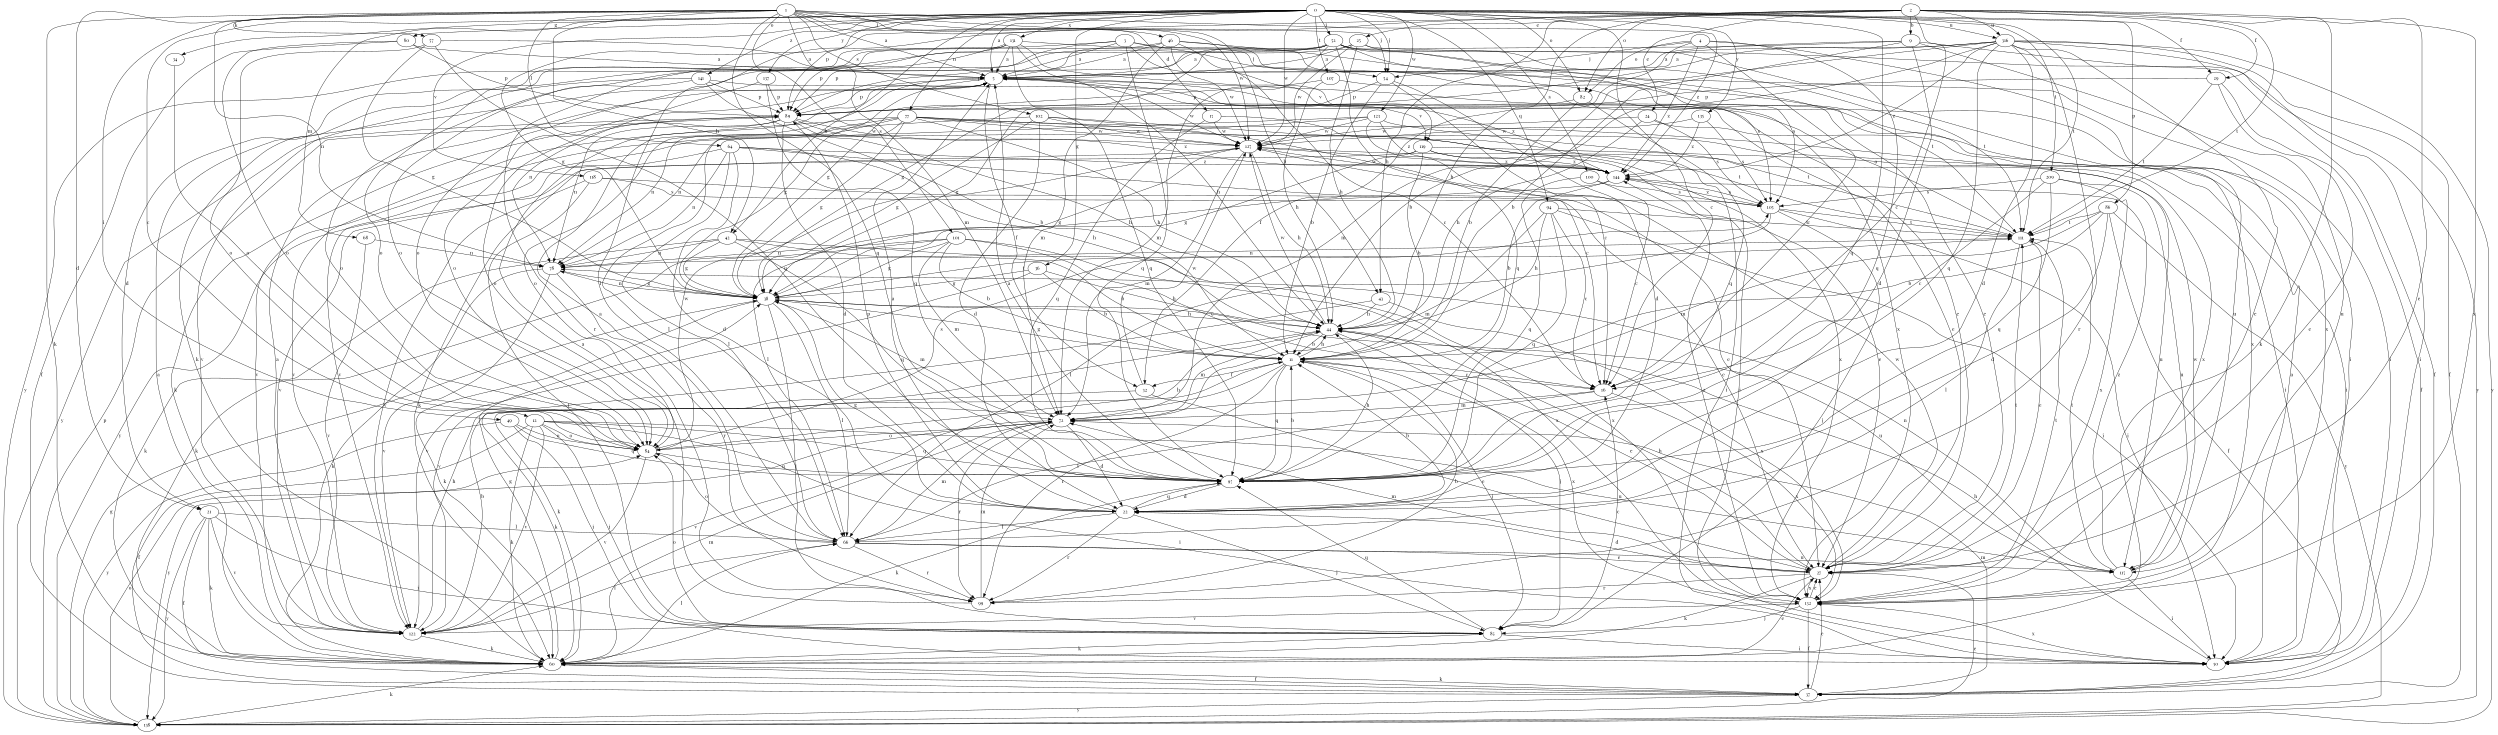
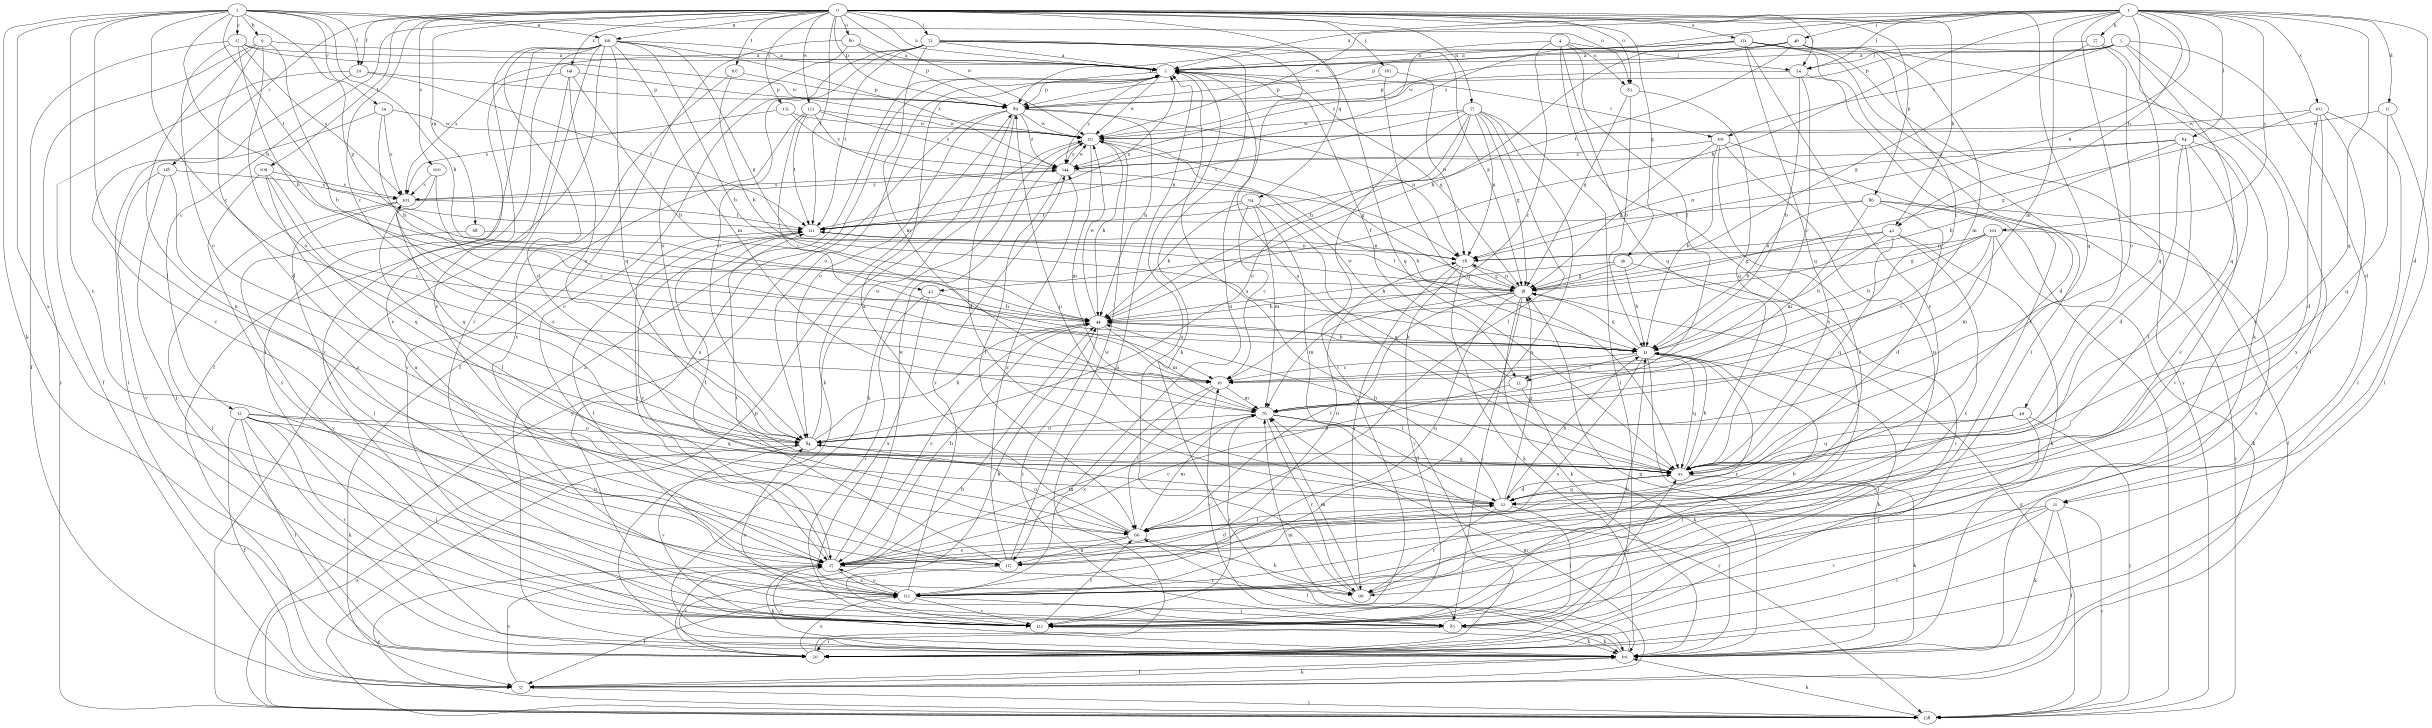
(2005, 41) -> (608, 41)
(175, 59) -> none
(766, 78) -> (1388, 71)
(2050, 177) -> (264, 170)
(1061, 421) -> (1265, 413)
(928, 573) -> (1275, 566)
